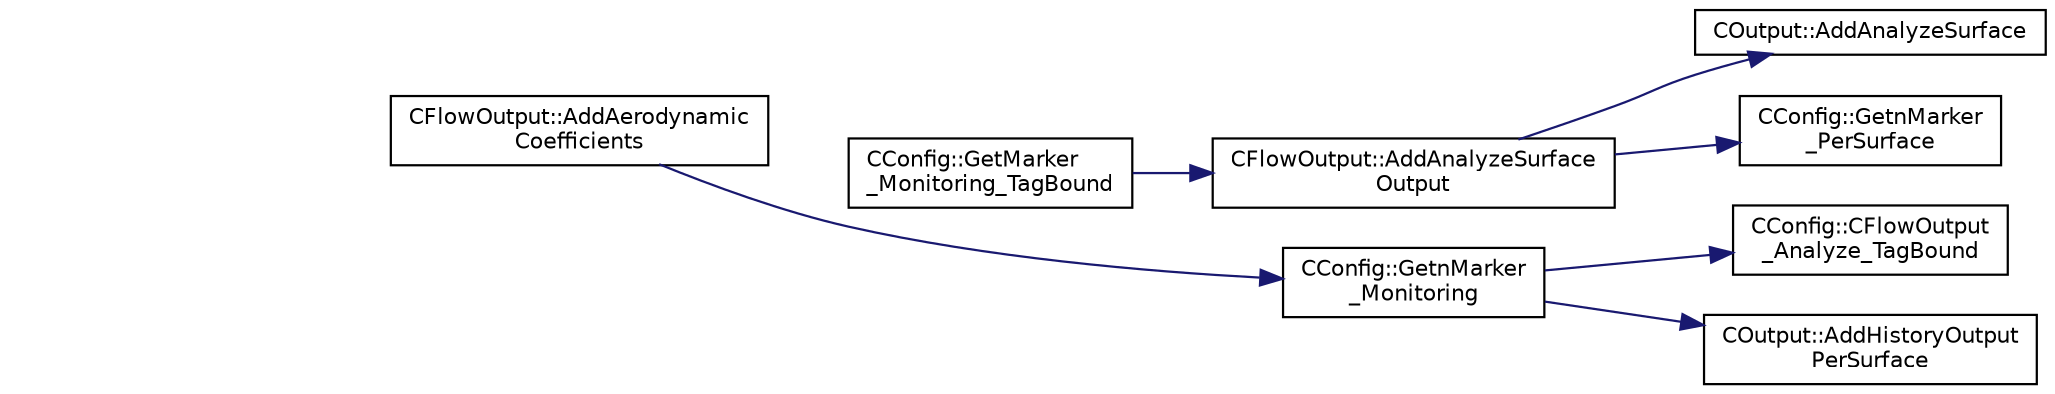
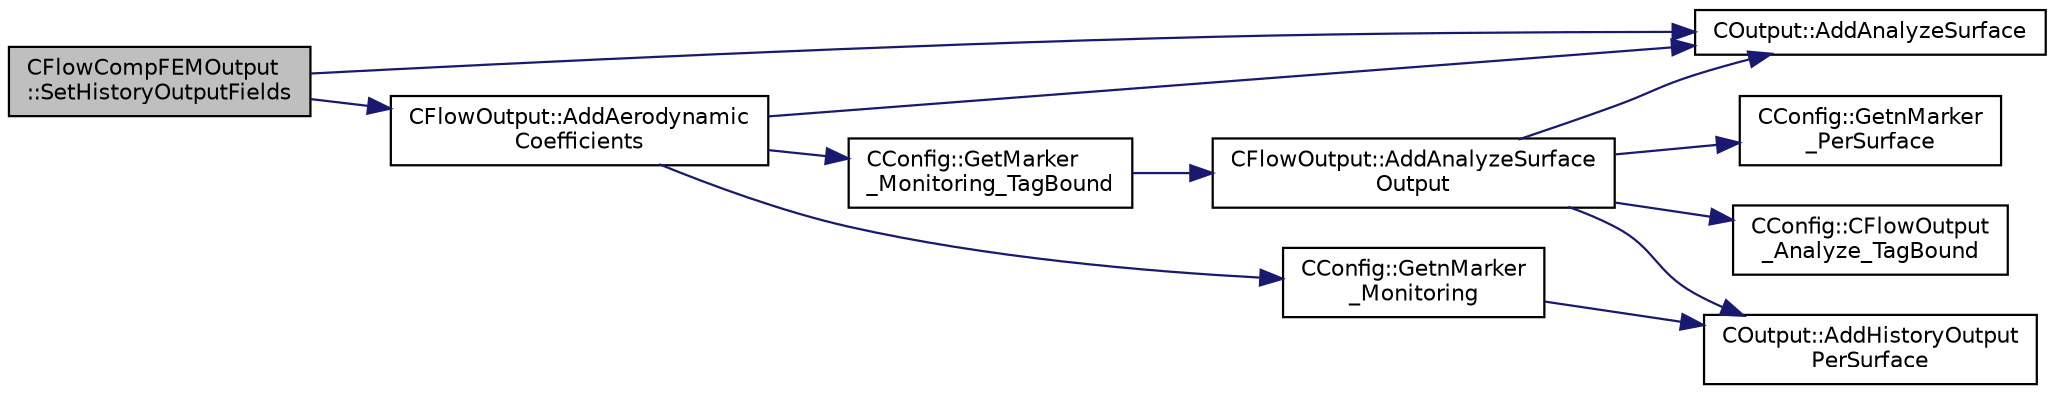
none -> (160, 82)
none -> (1220, 82)
none -> (797, 153)
none -> (1649, 252)
(1627, 263) -> (1663, 210)
